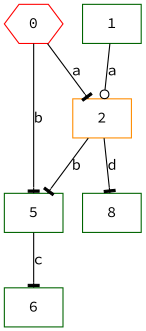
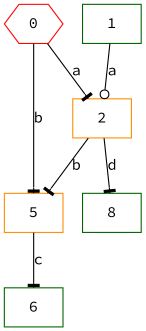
(34, 213) -> (34, 213)
